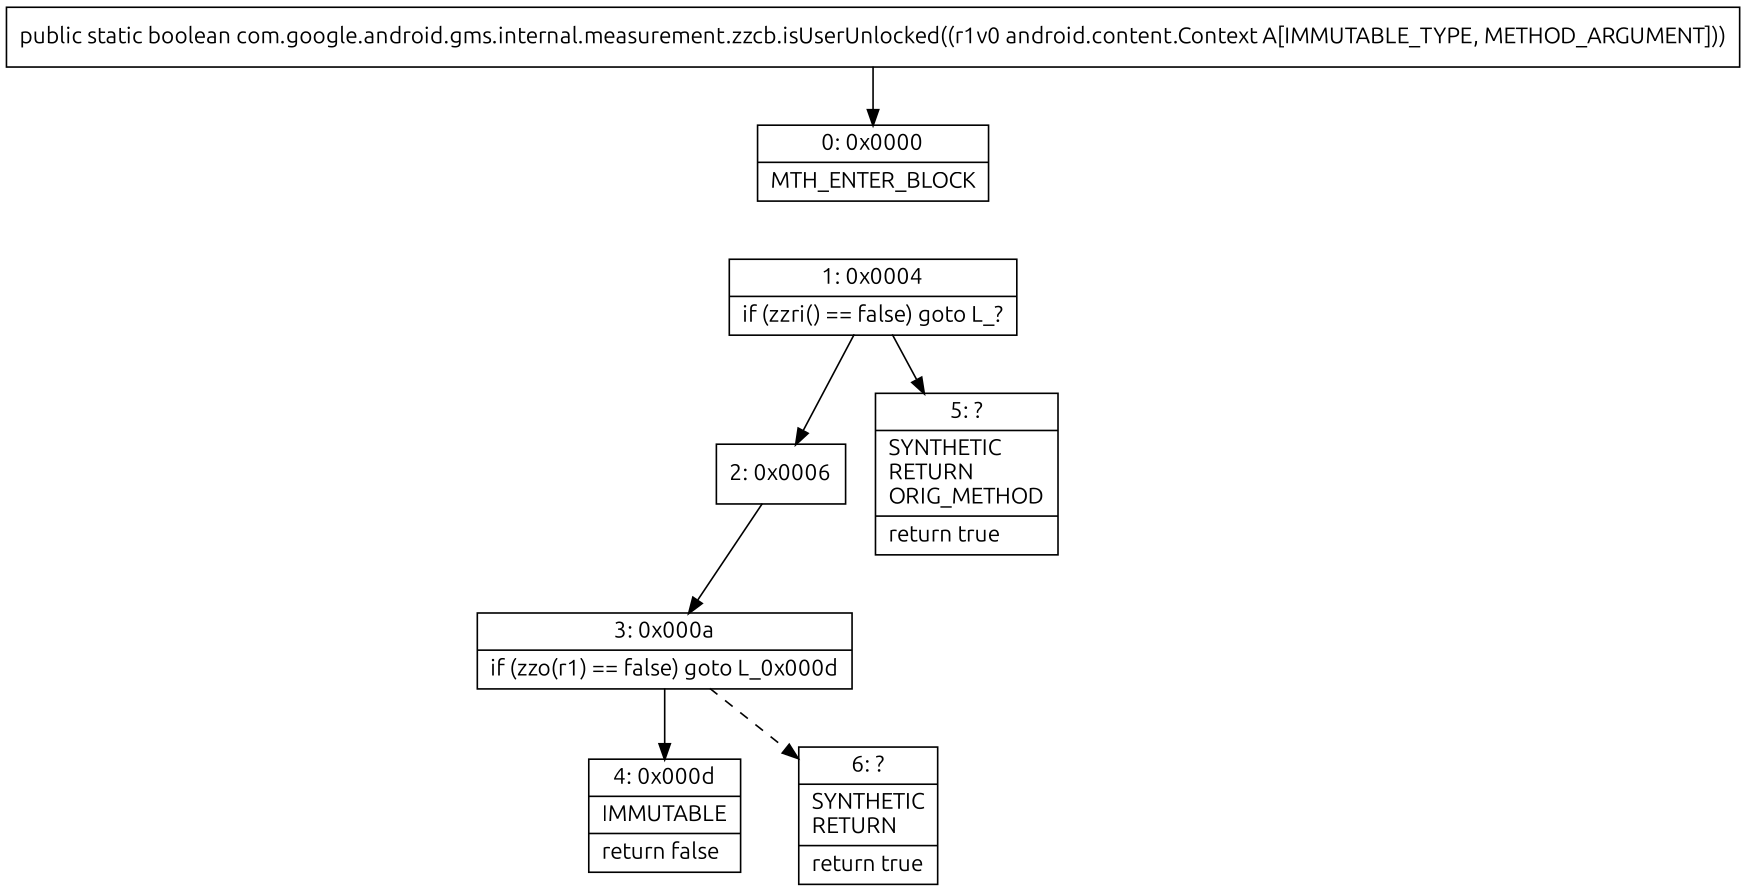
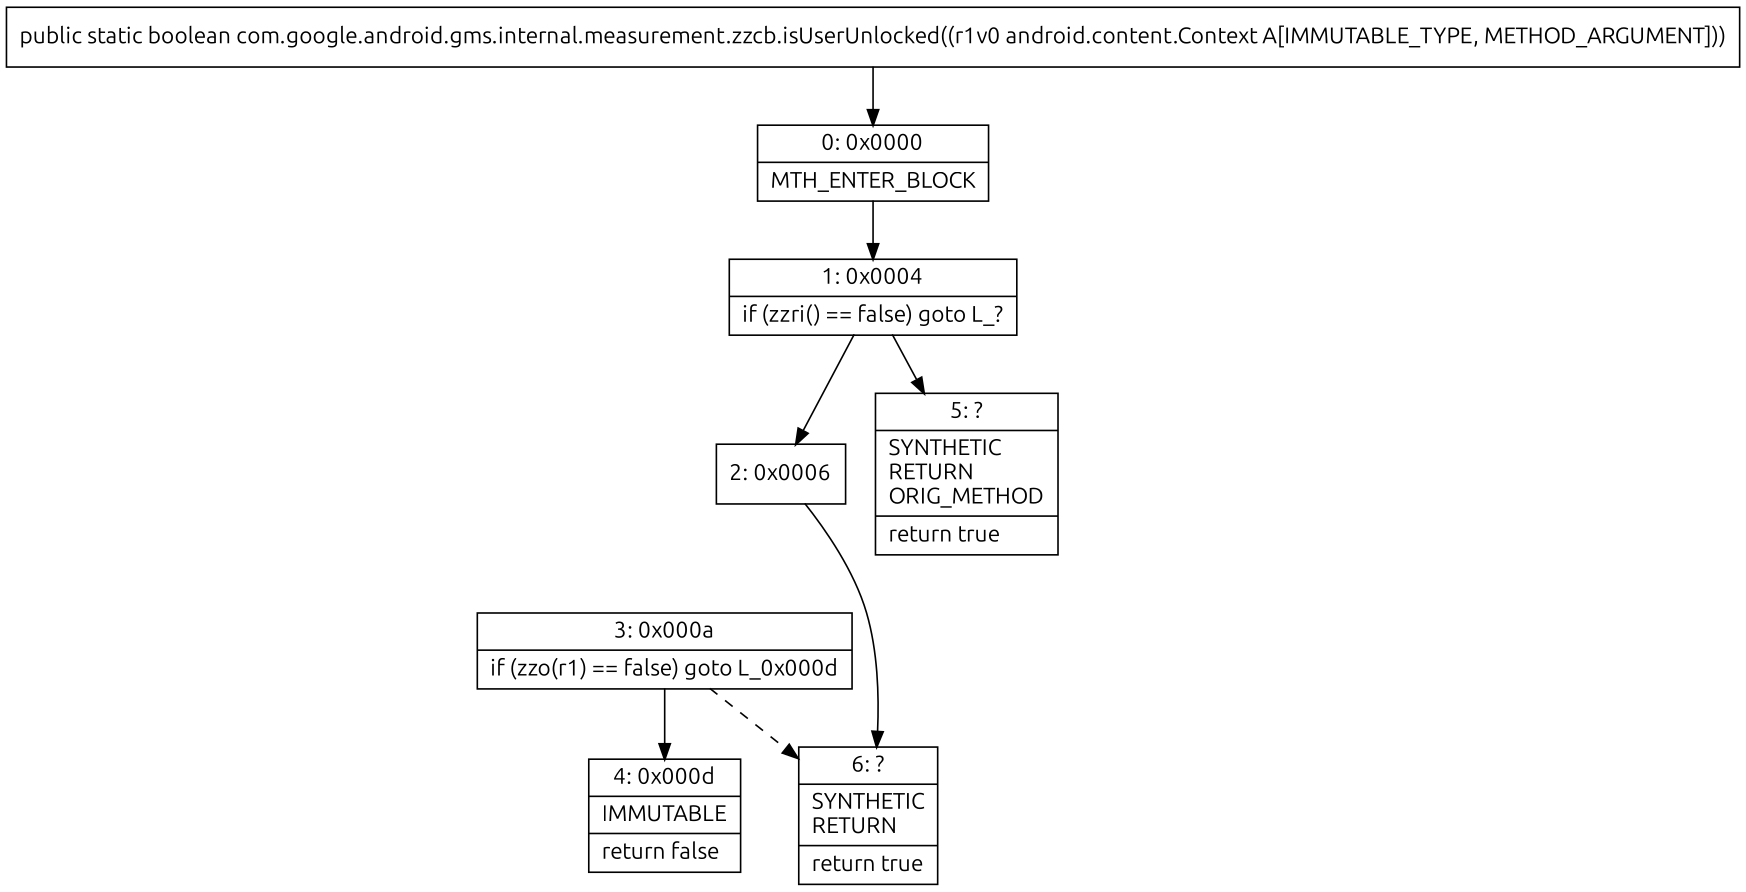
none -> (873, 222)
(730, 552) -> (865, 610)
